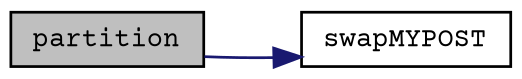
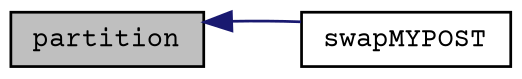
(239, 58) -> (266, 21)
